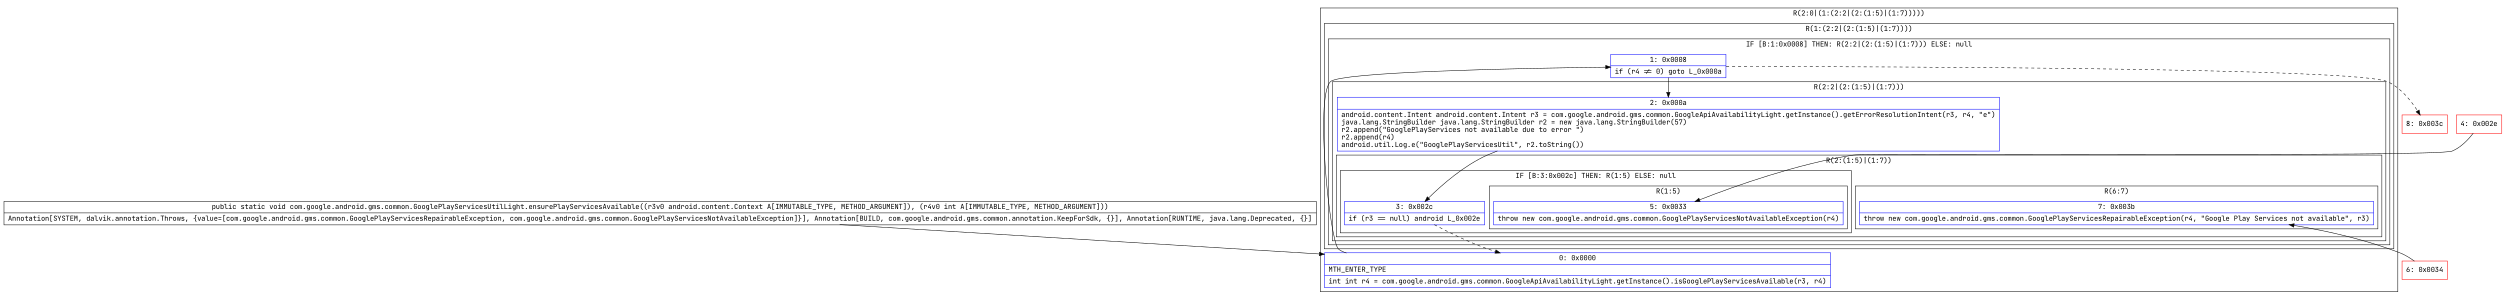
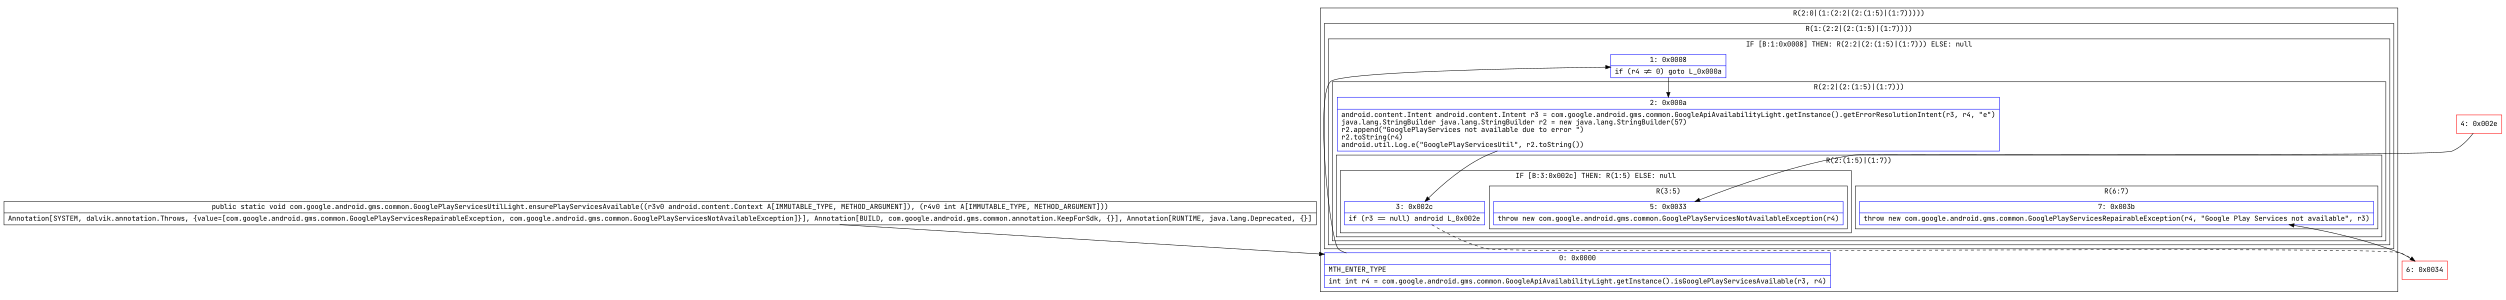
(2425, 124) -> none
(1368, 137) -> (1372, 137)
(1668, 192) -> (1668, 192)
(1464, 239) -> (1919, 250)
